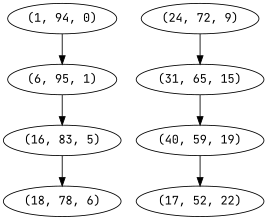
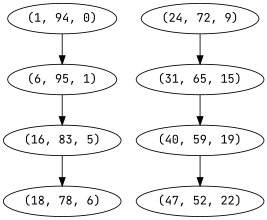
(200, 201) -> (200, 201)
